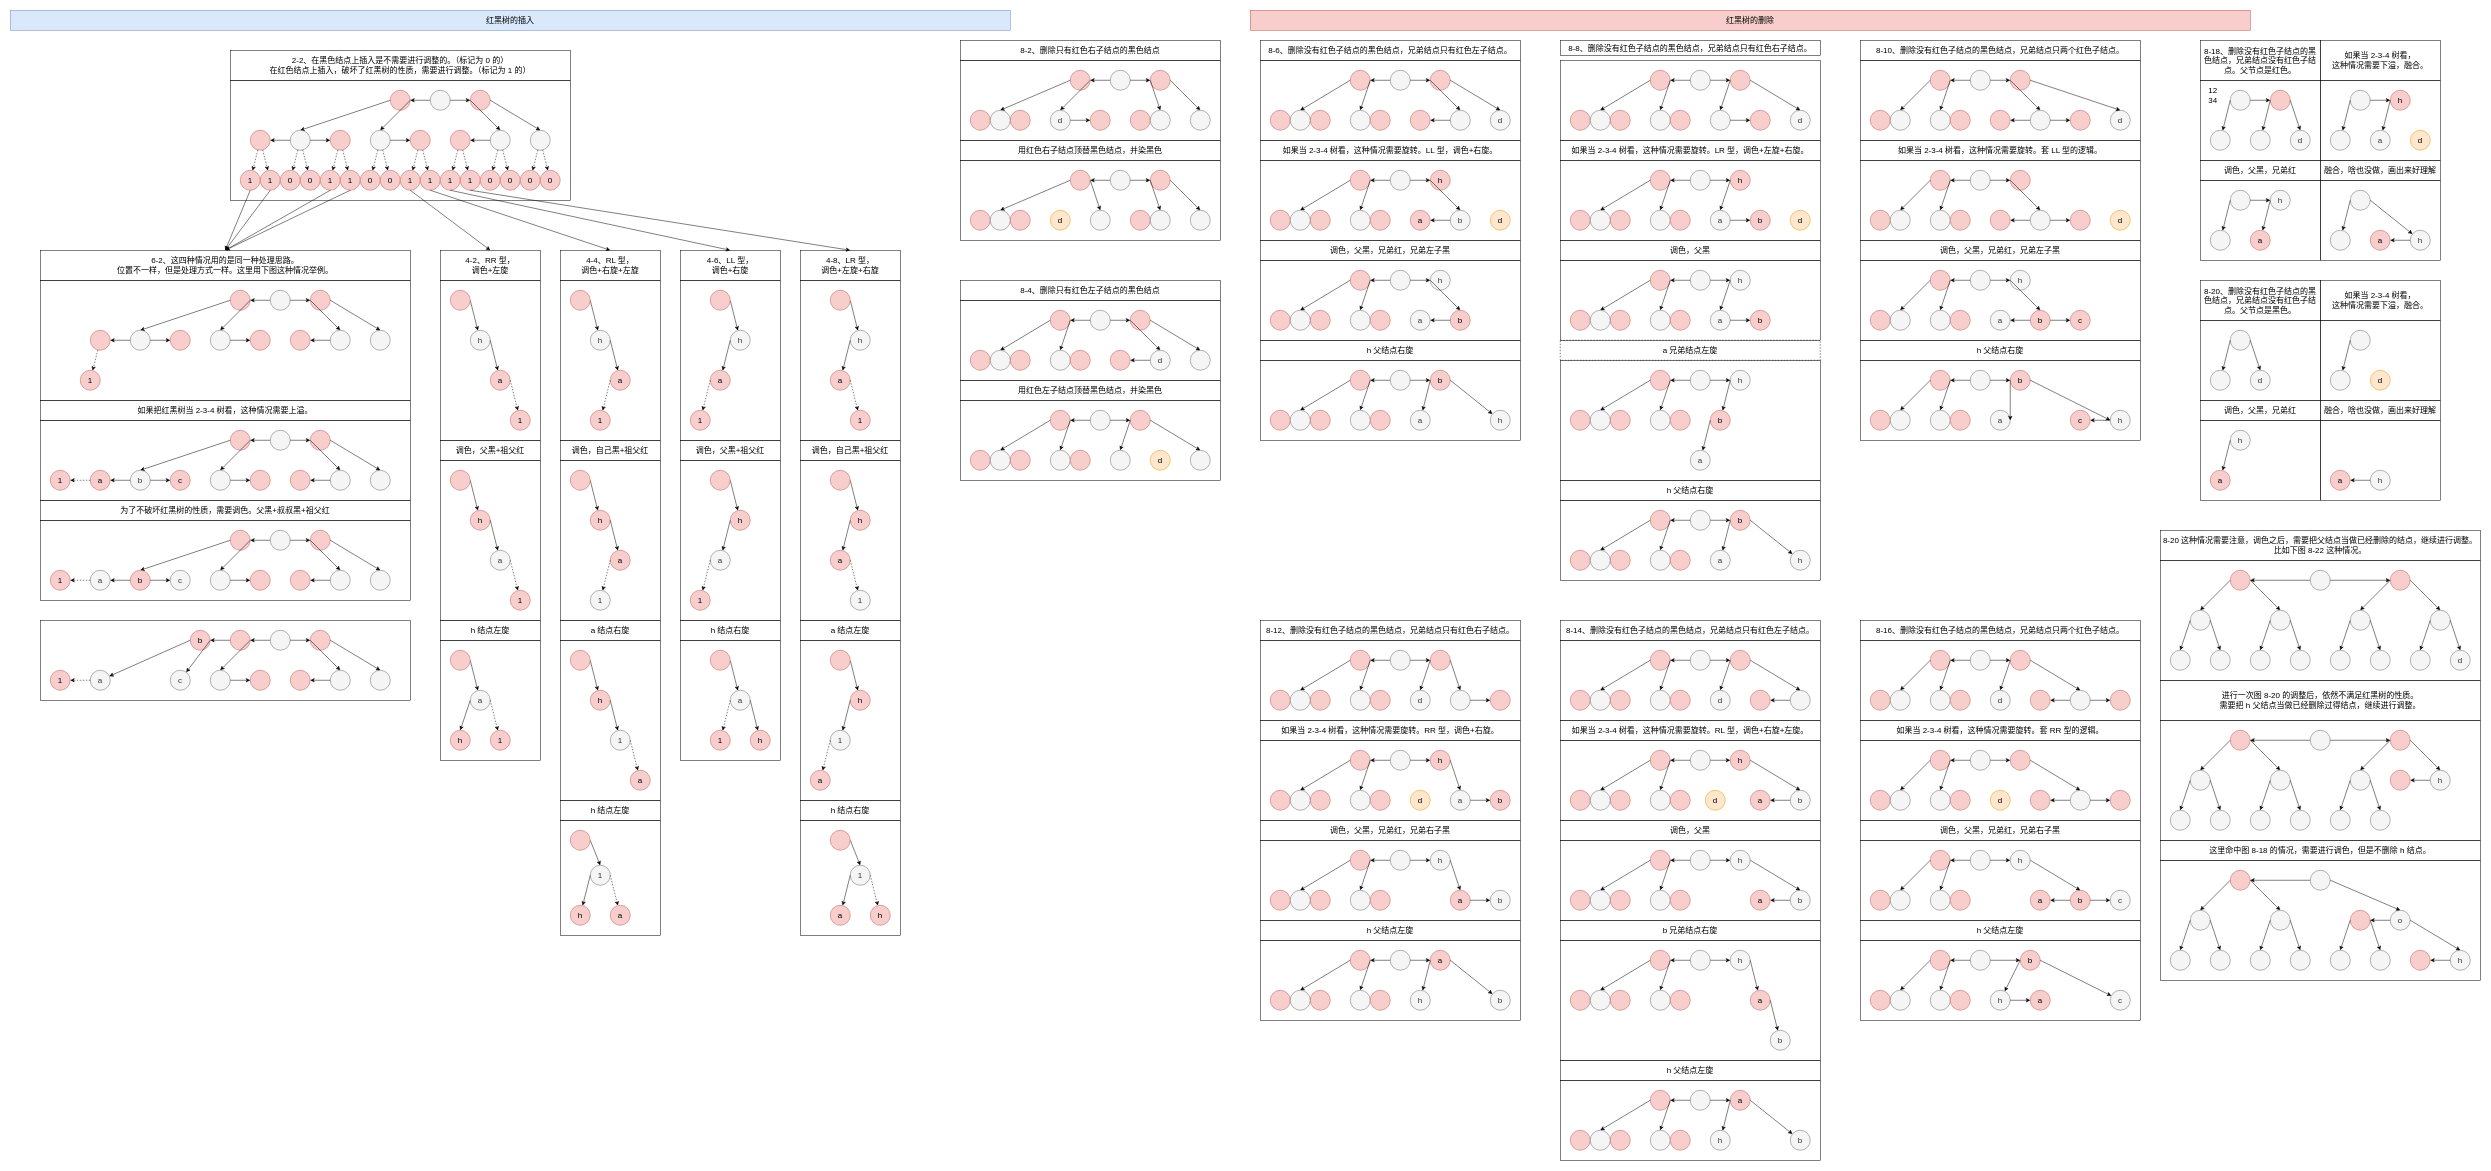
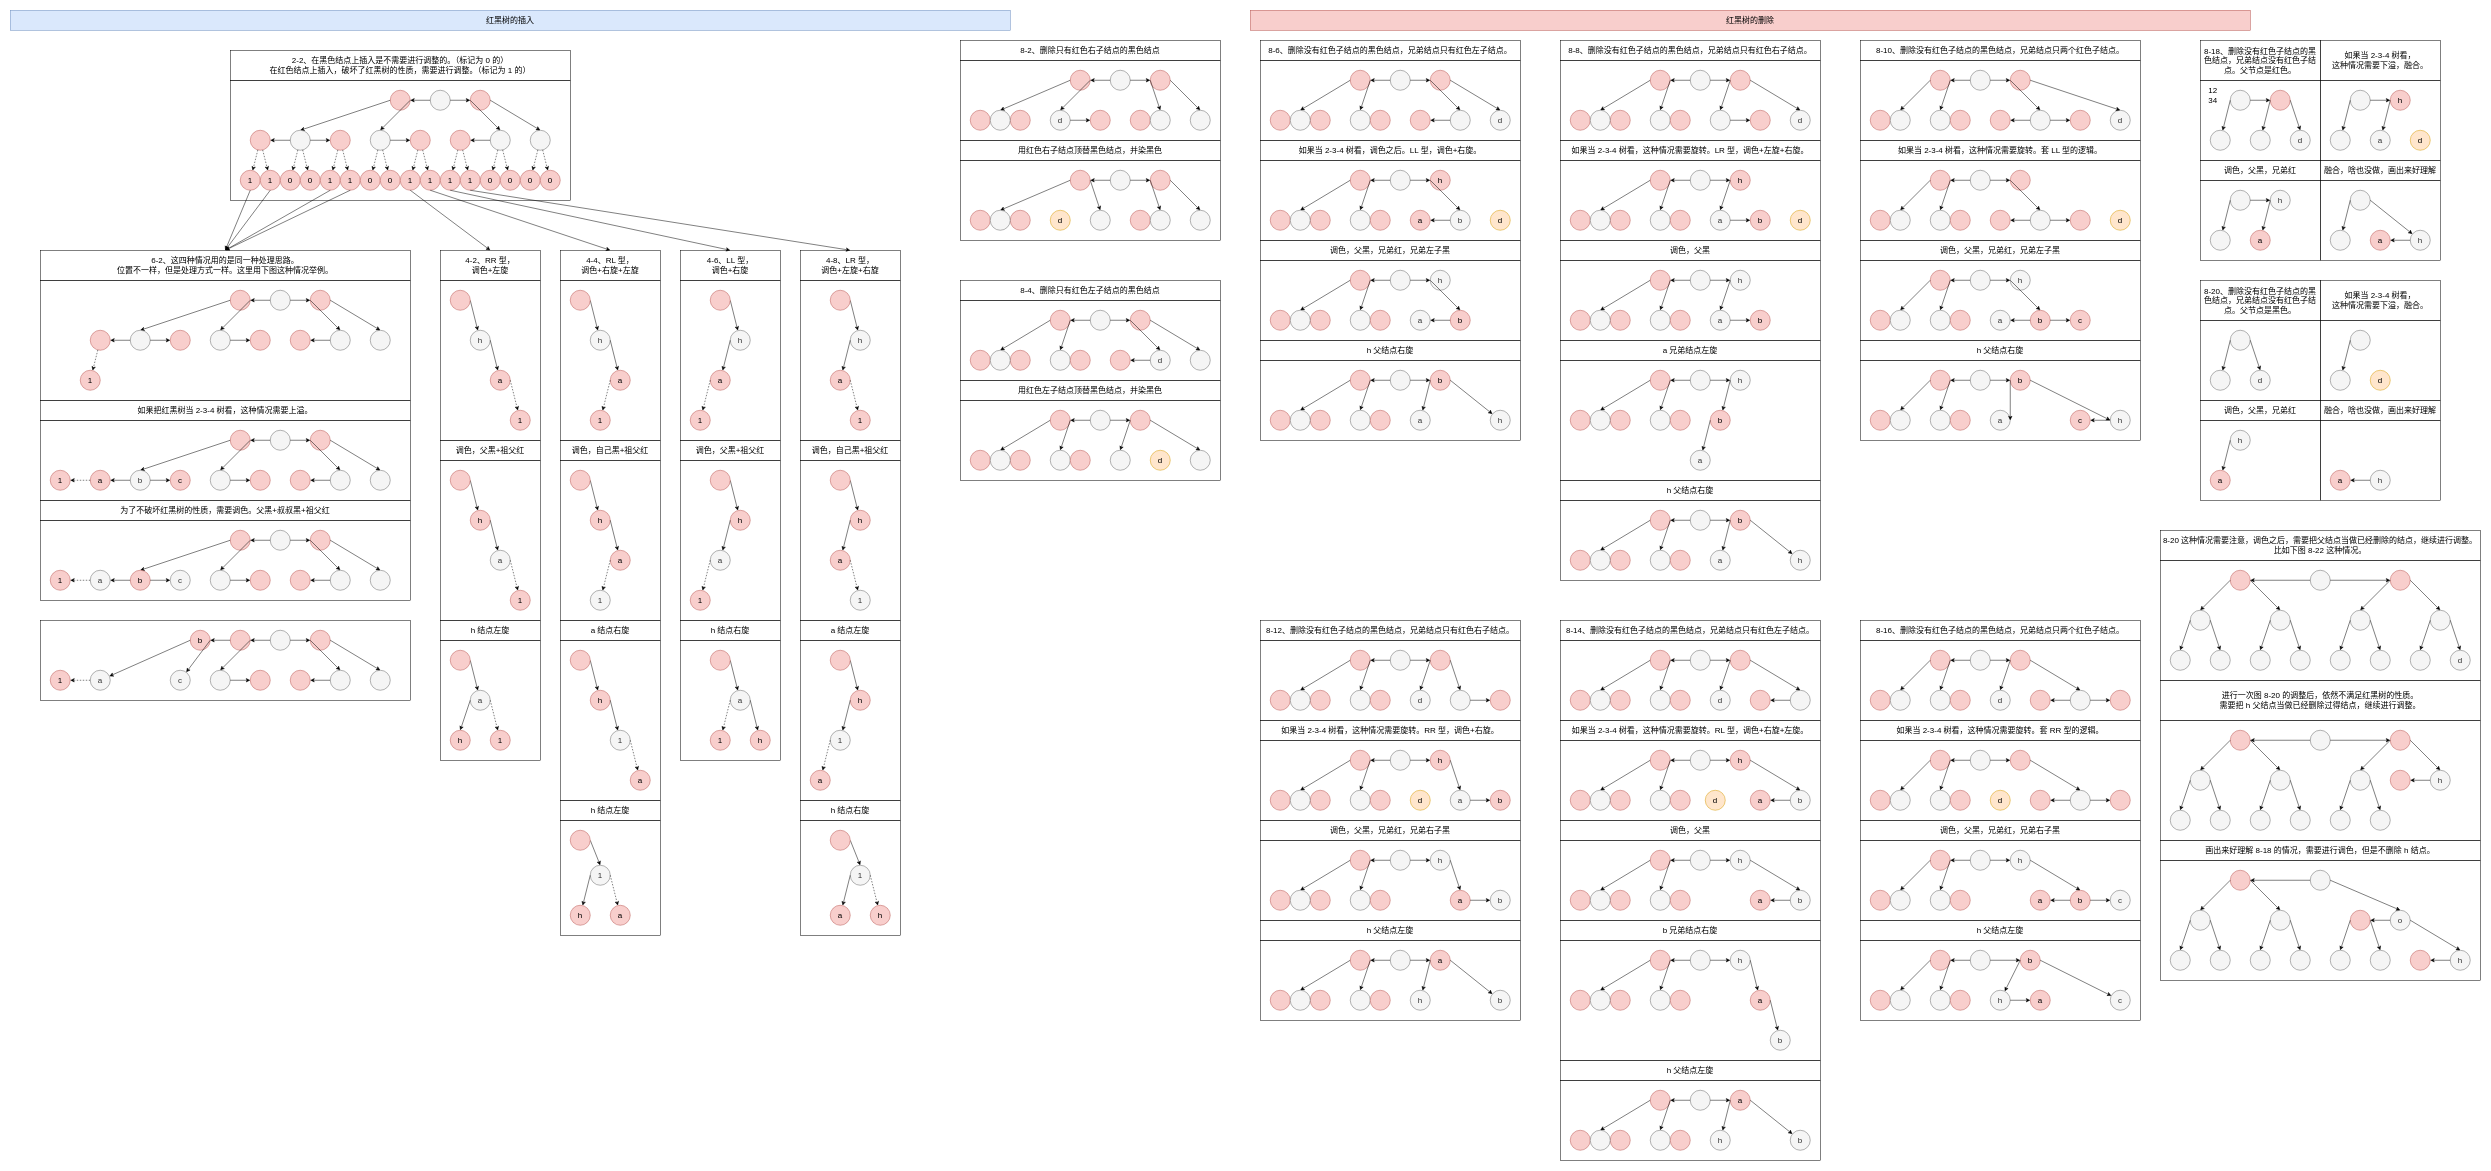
(1690, 48) -> (1690, 50)
(1390, 150) -> (1390, 150)
(1690, 350) -> (1690, 350)
(2320, 850) -> (2320, 850)
